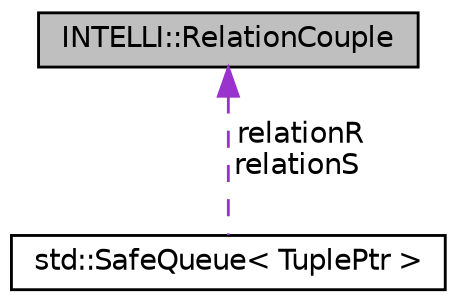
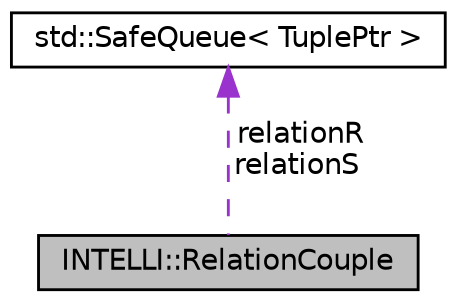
(228, 166) -> (228, 166)
